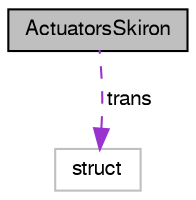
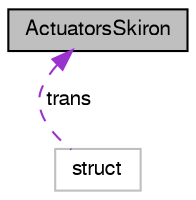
(102, 89) -> (41, 110)
